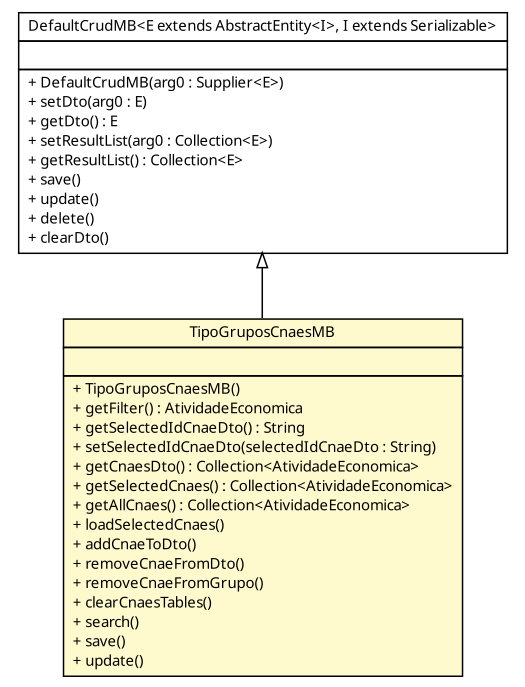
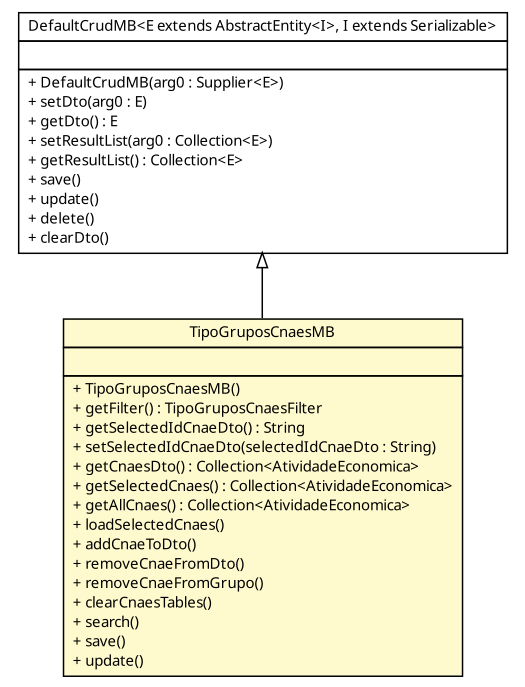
(188, 409) -> (198, 409)
